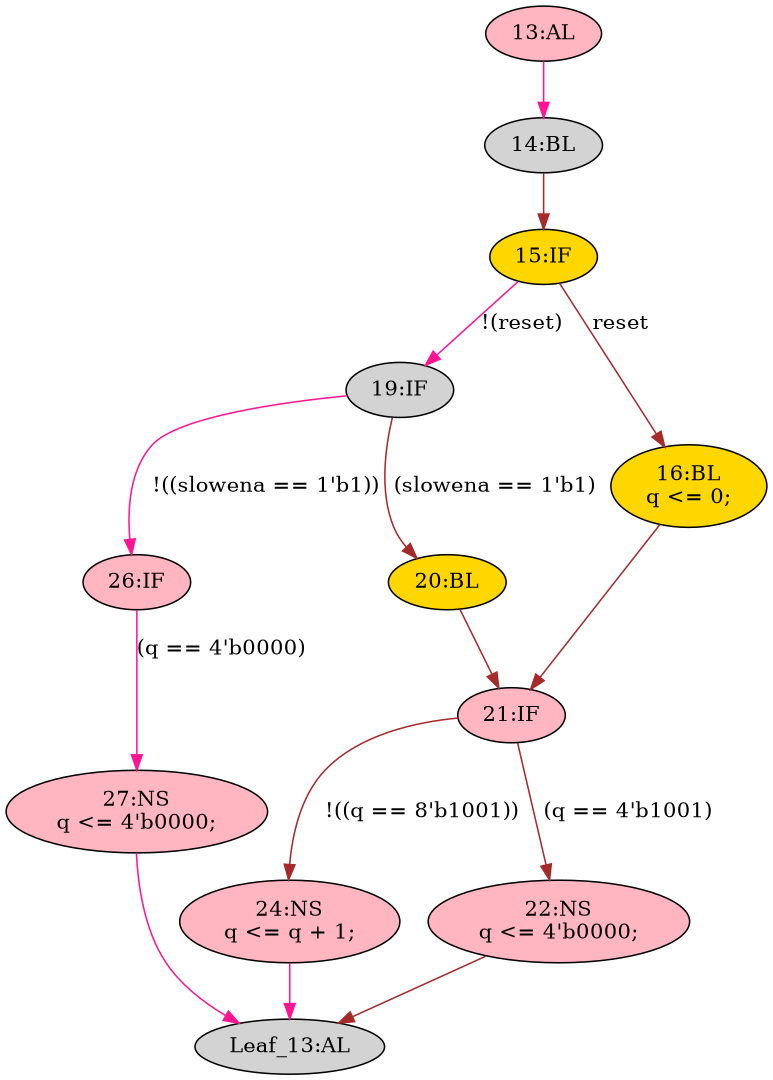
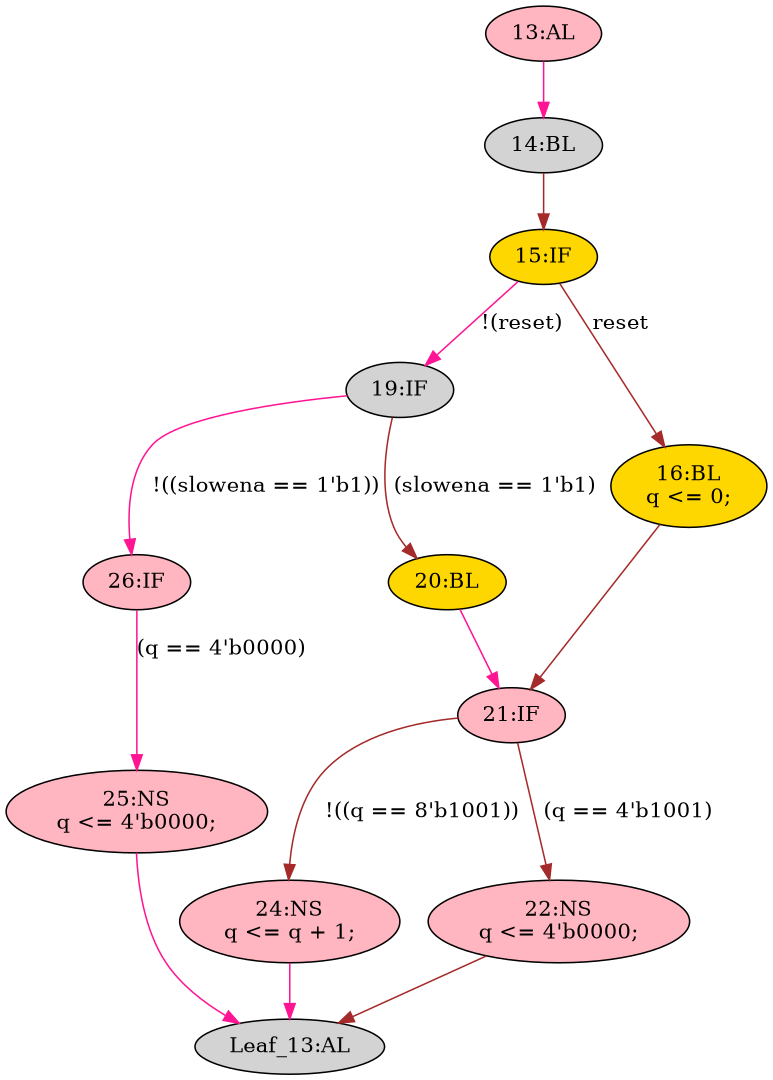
(476, 642) -> (476, 642)
(137, 812) -> (137, 812)
